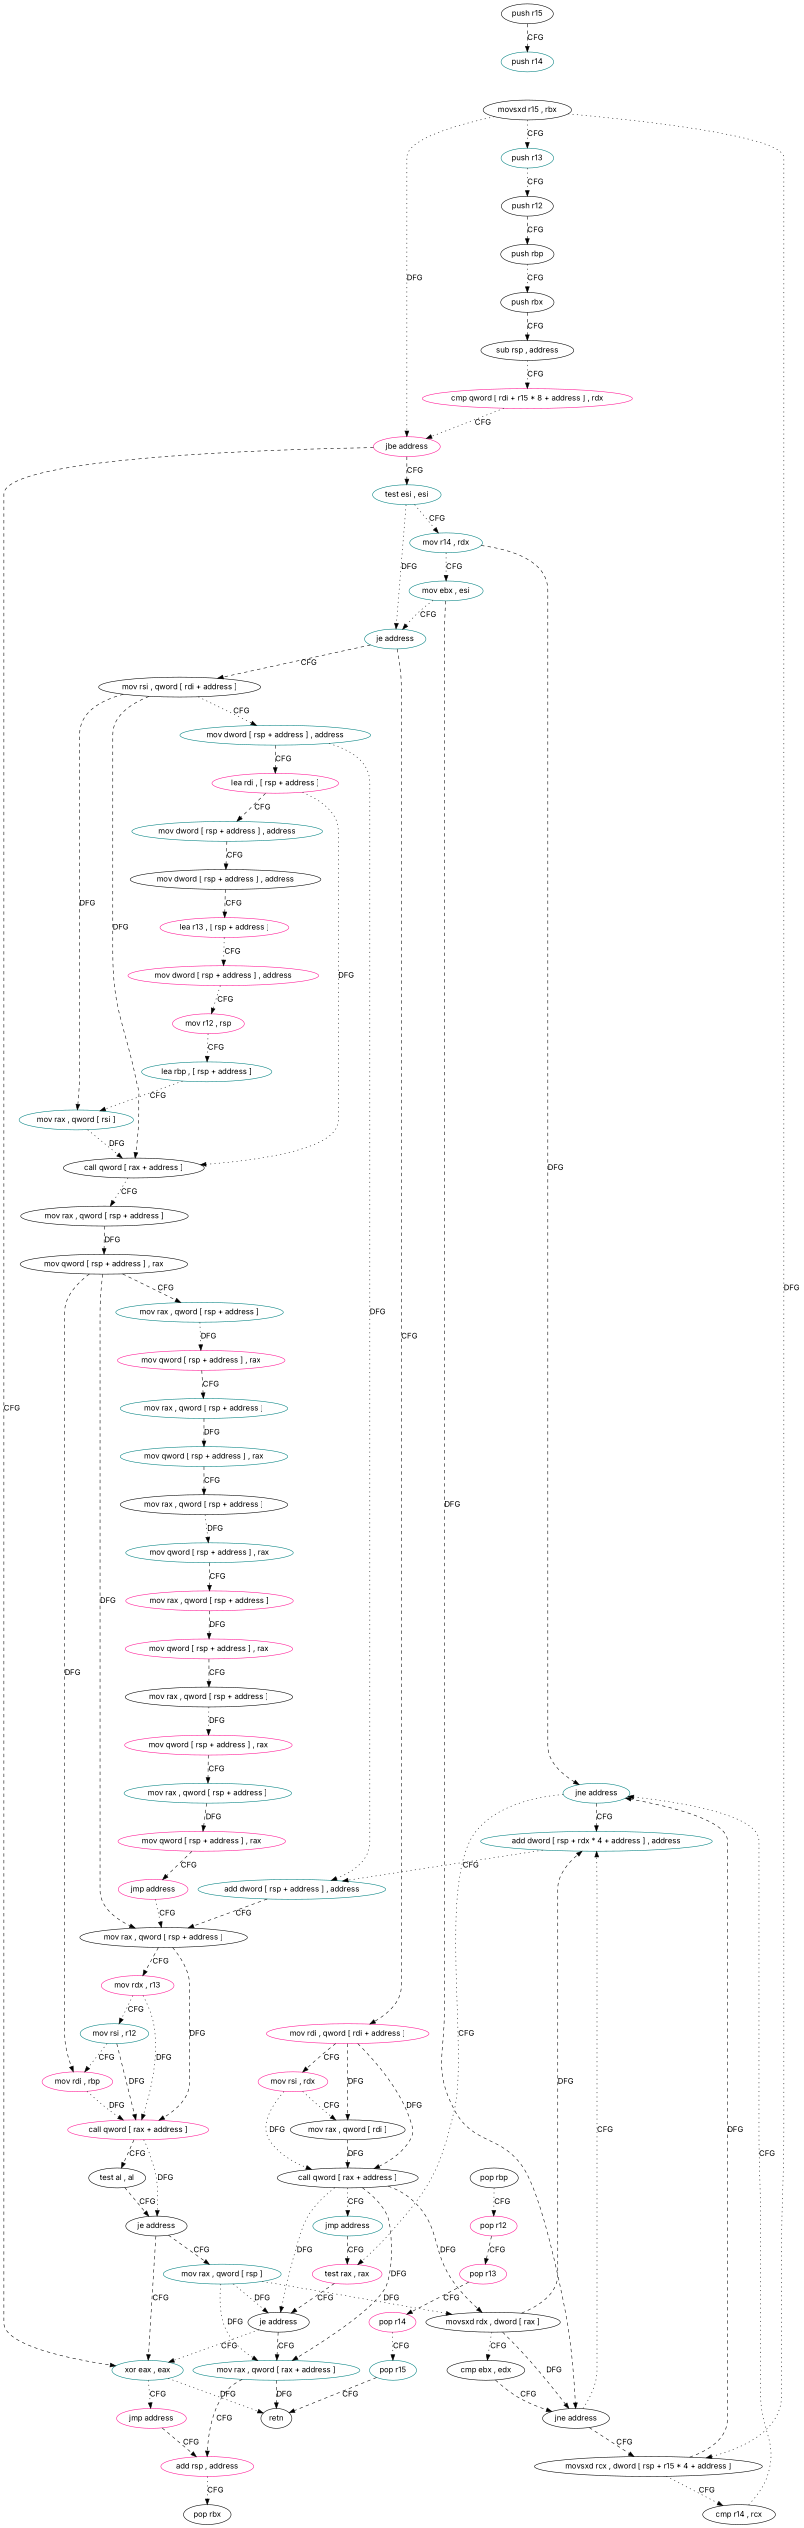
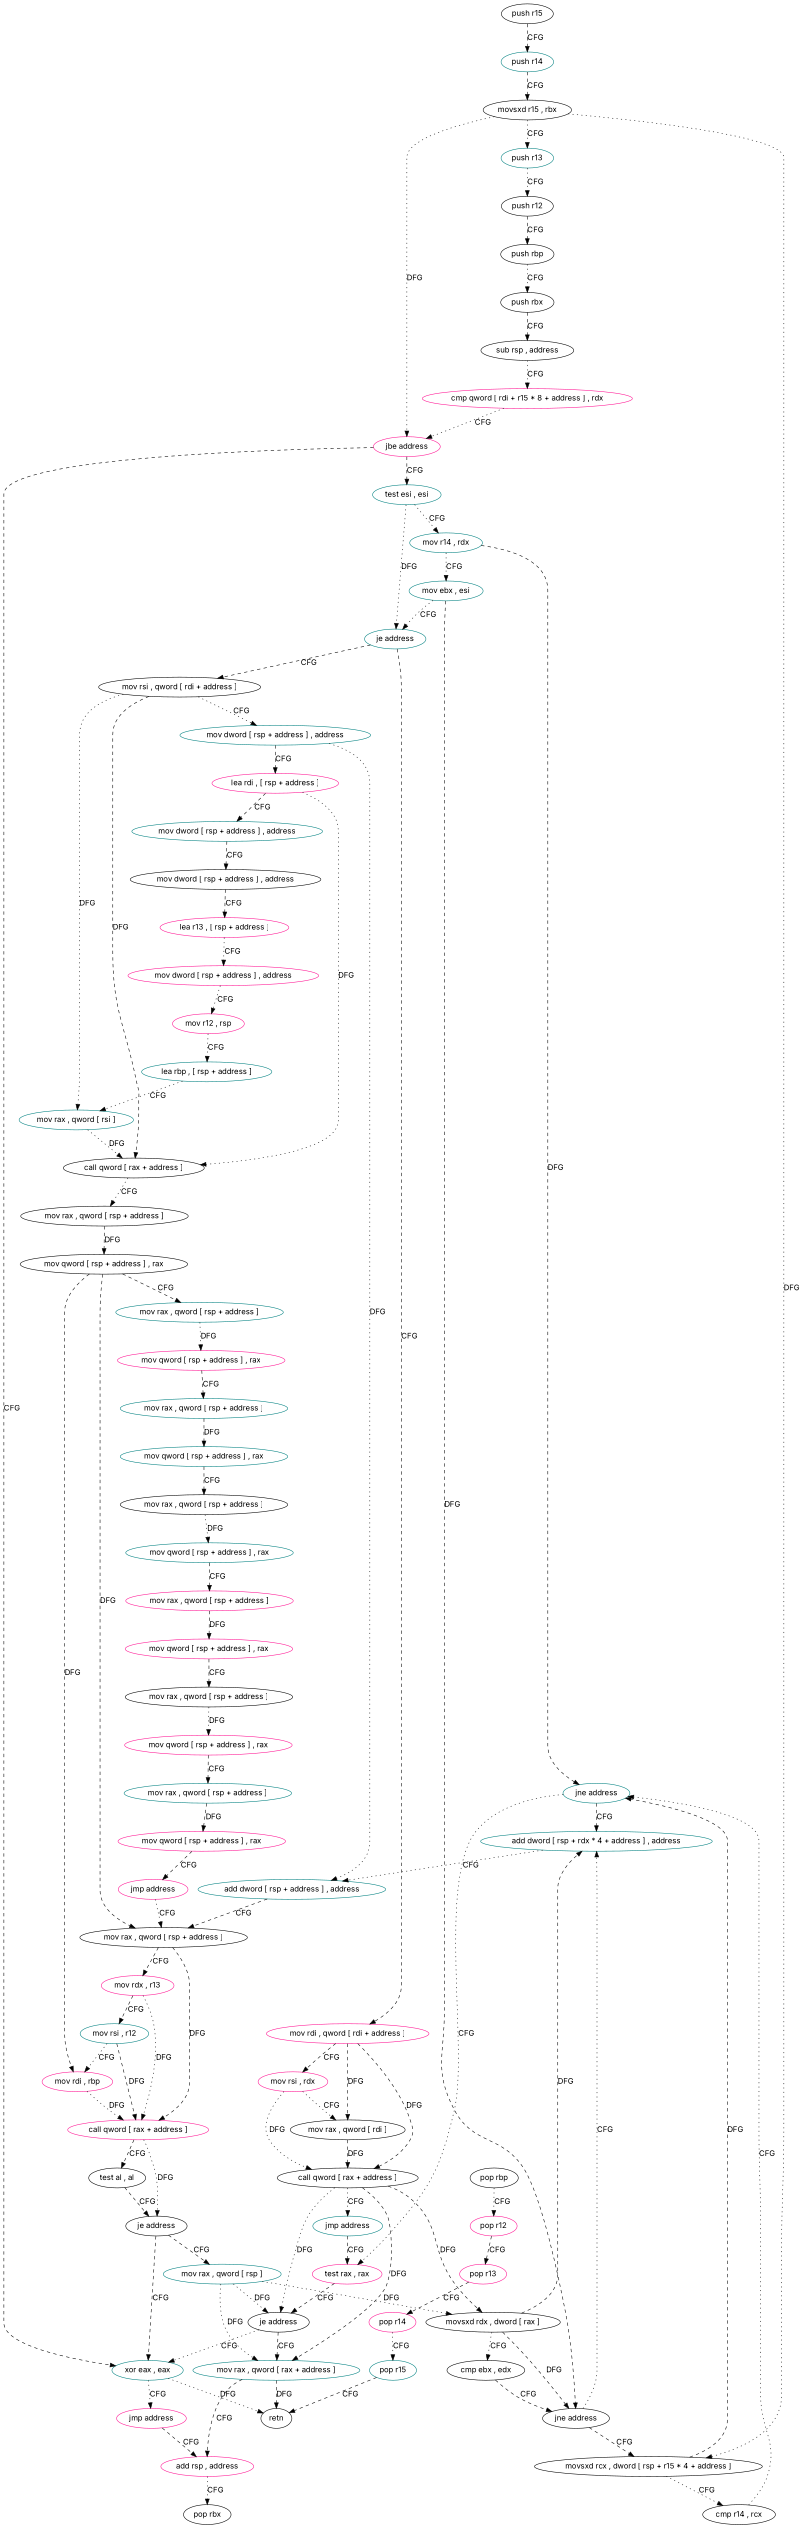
none -> (527, 83)
(80, 887) -> (80, 887)
(127, 2007) -> (127, 2007)
